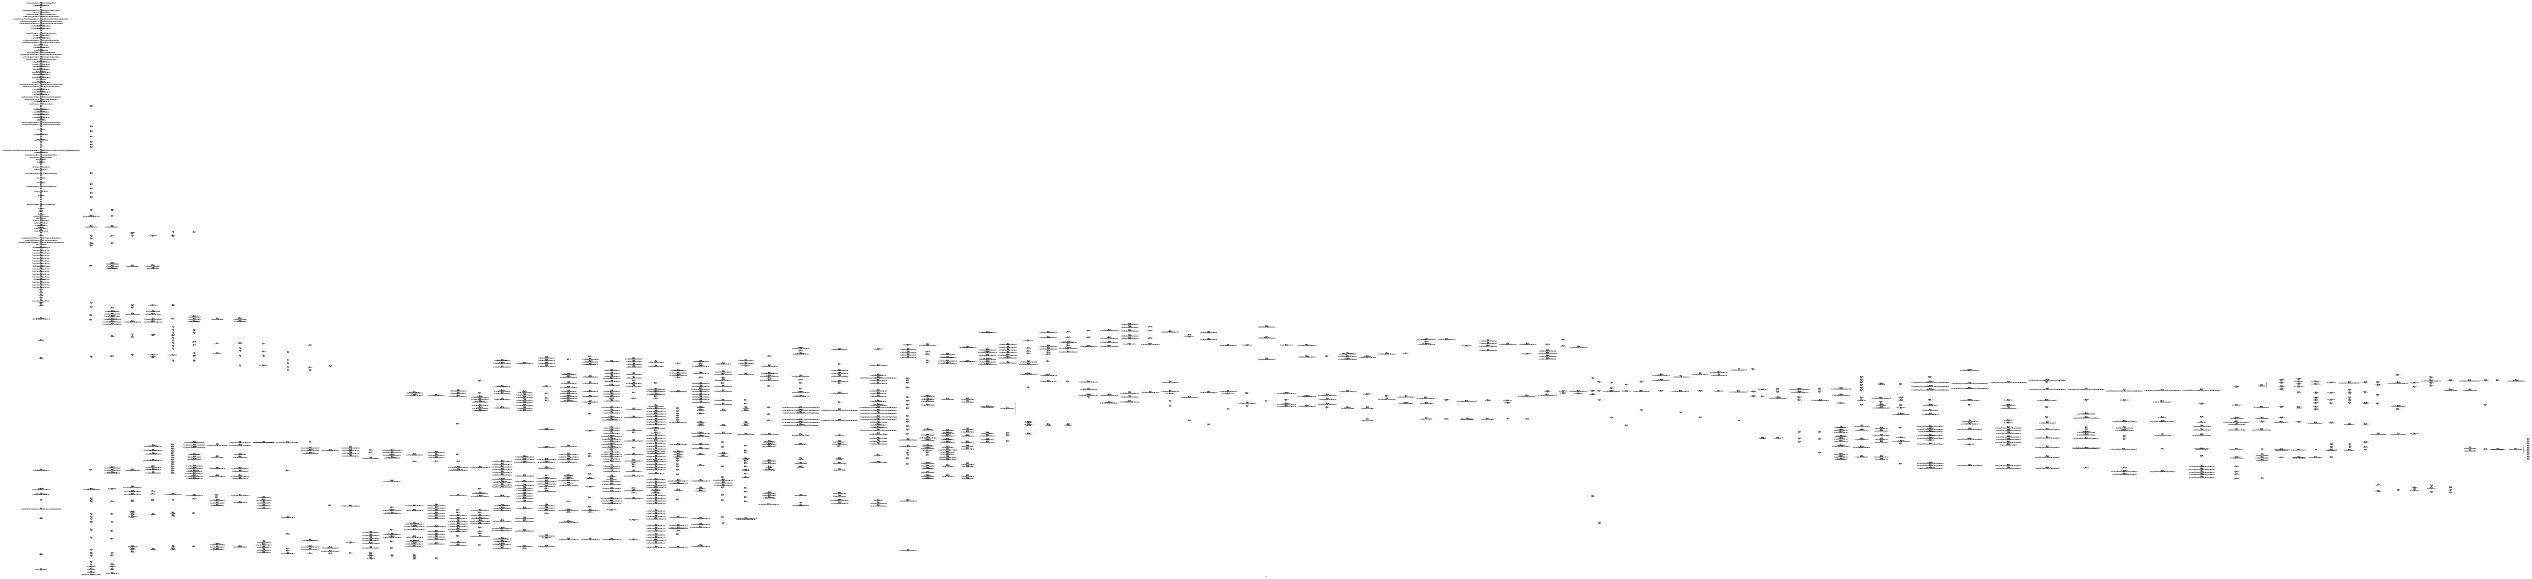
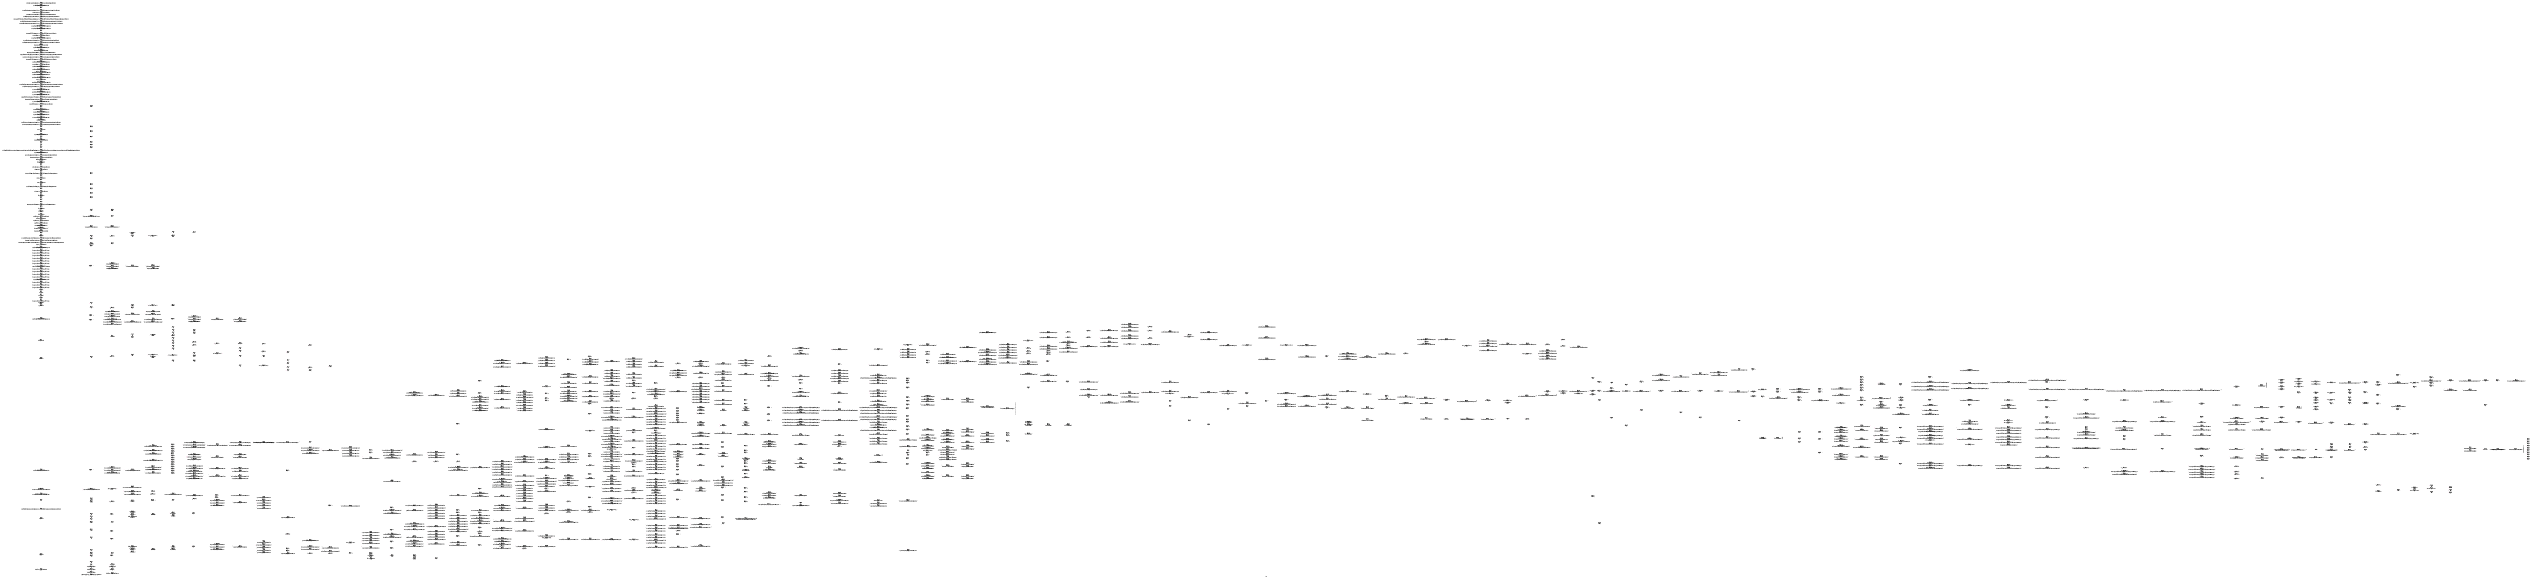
none -> (840, 378)
